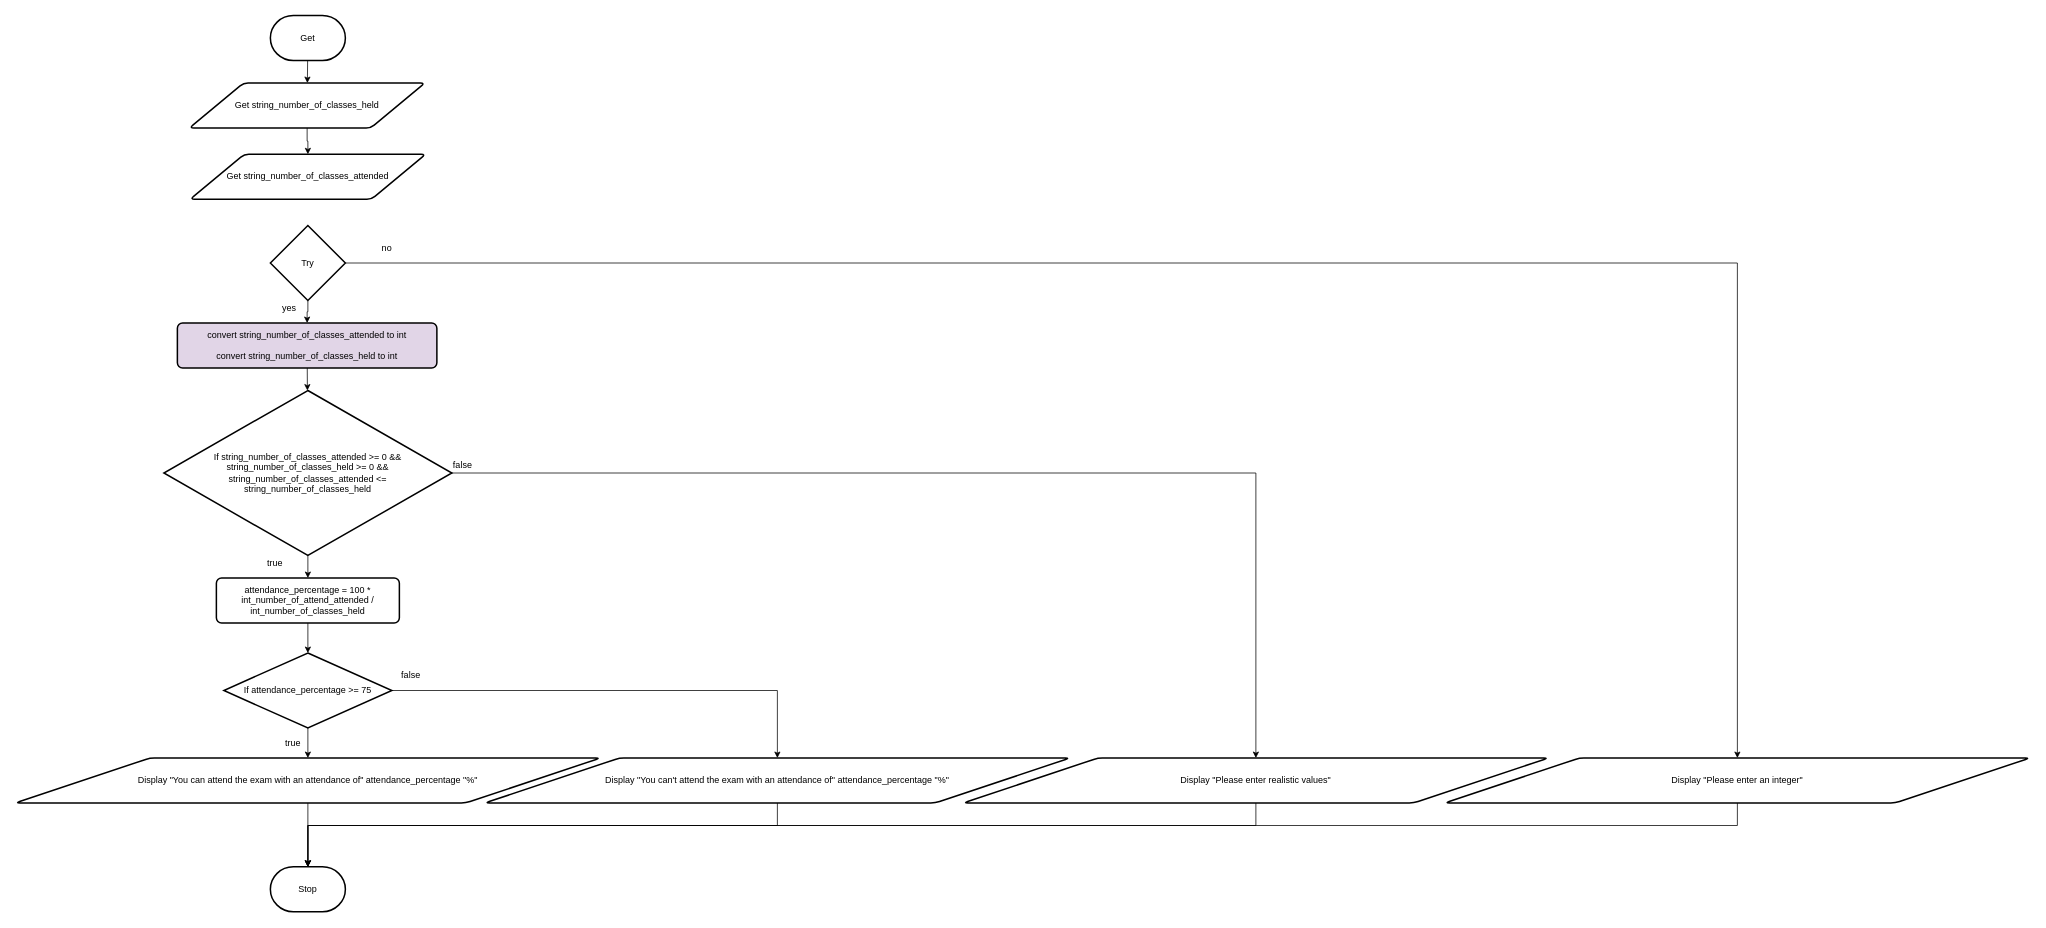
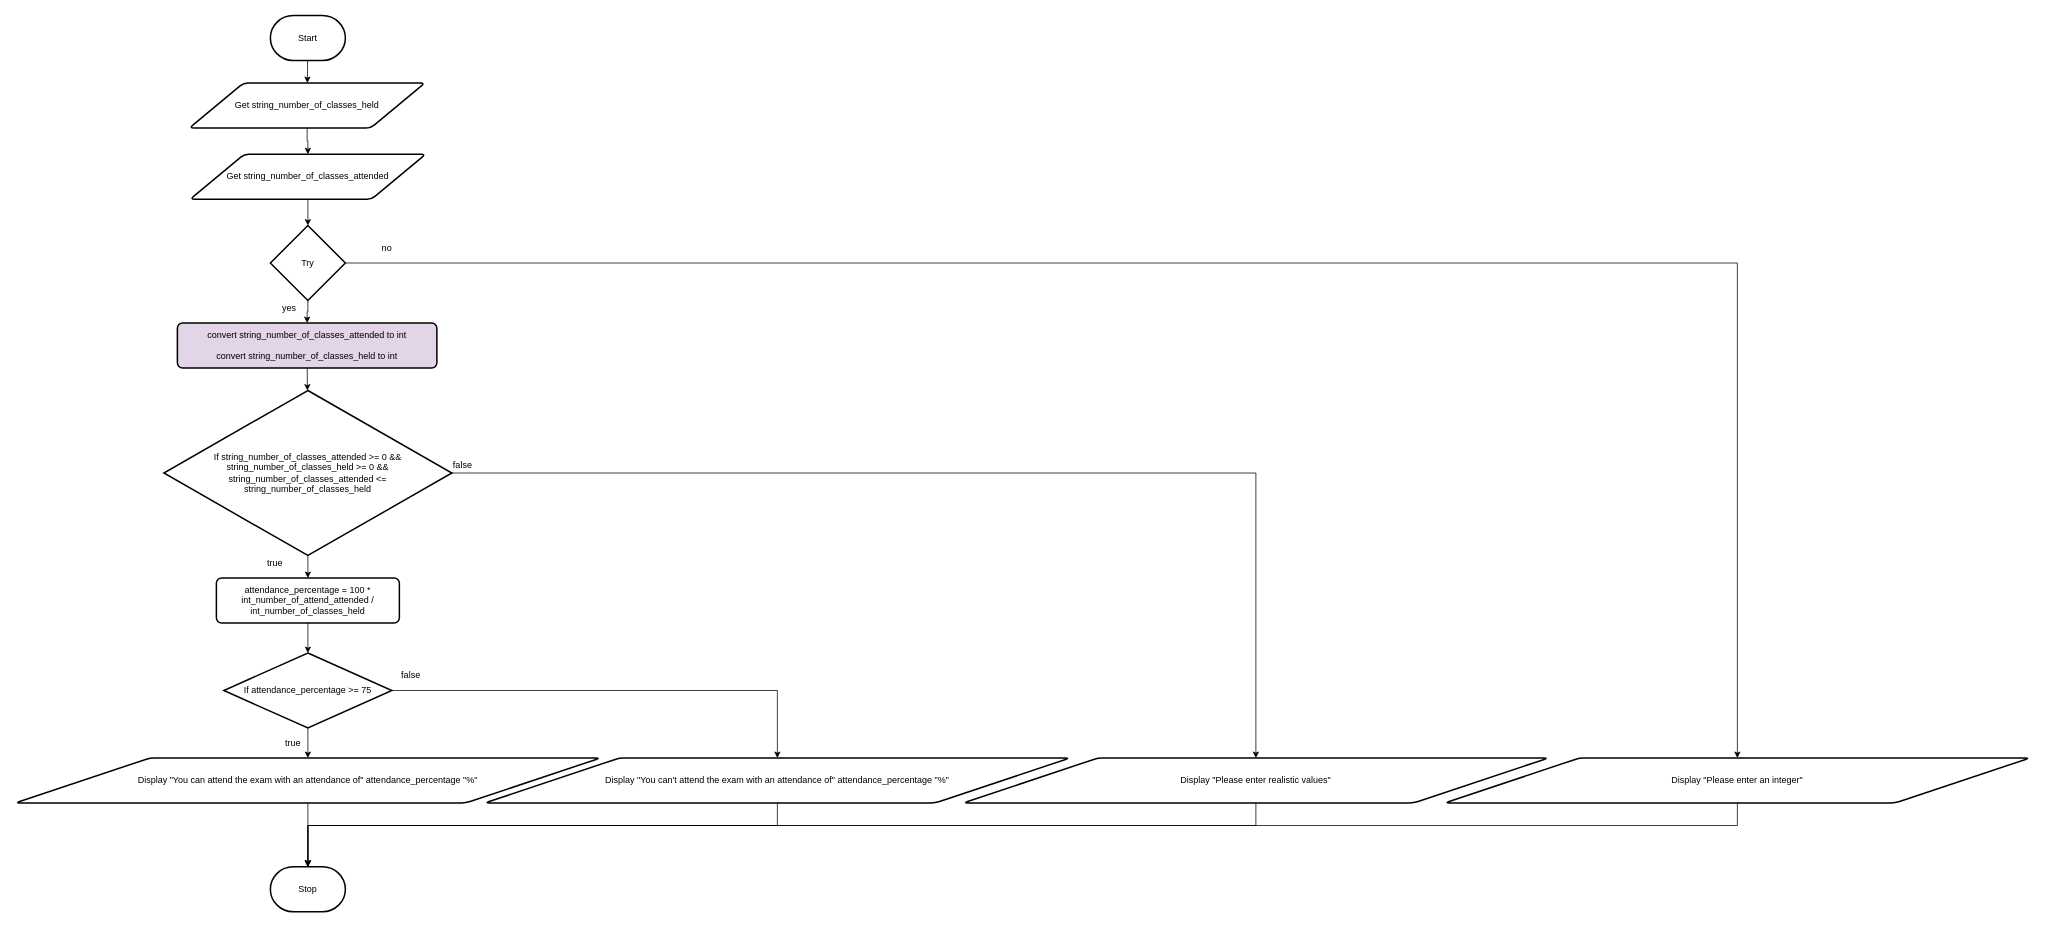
(308, 38) -> (308, 38)
none -> (308, 219)
